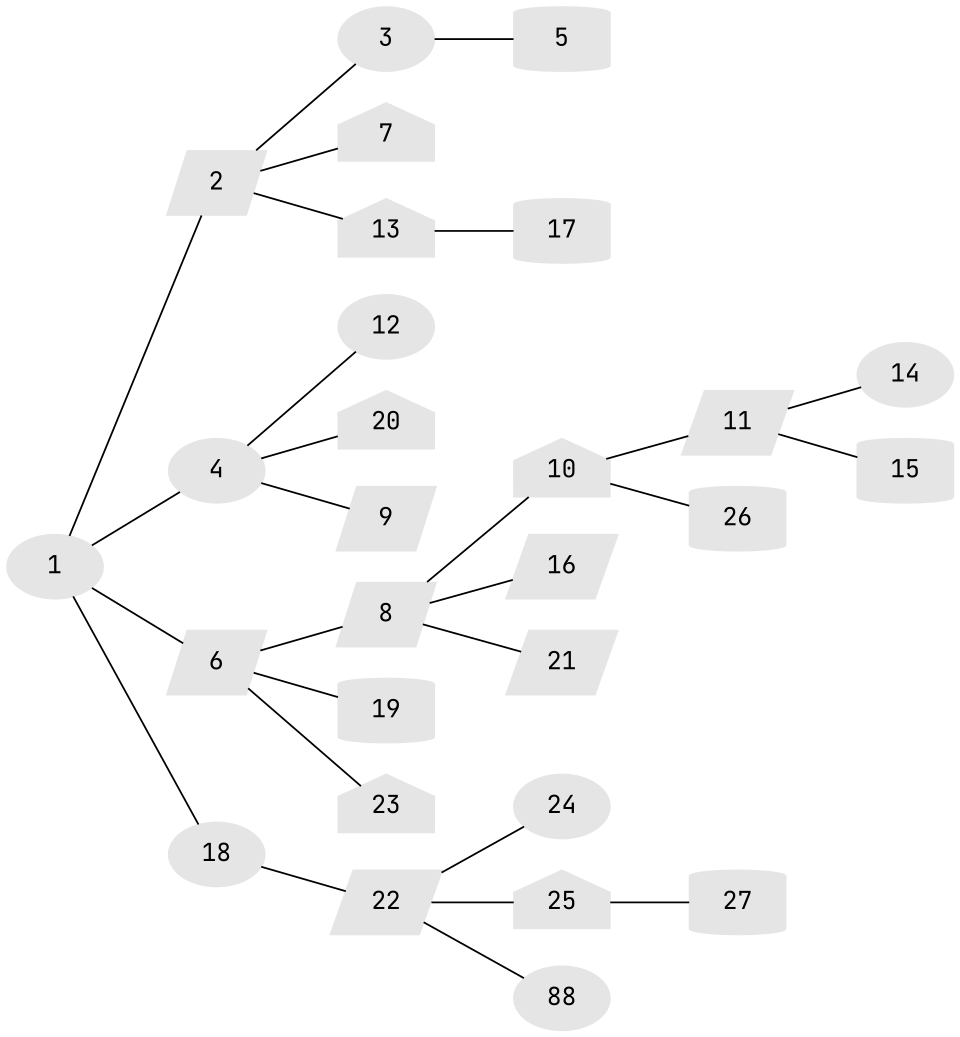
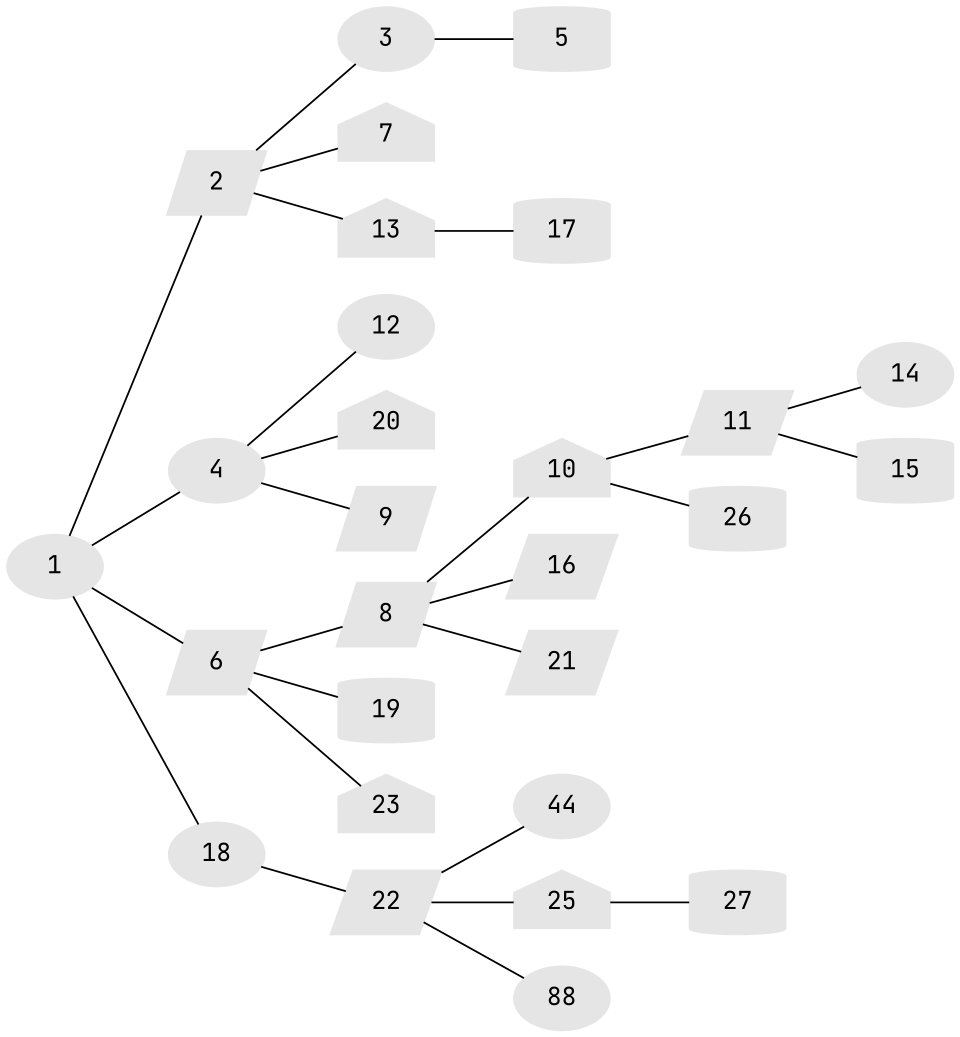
(562, 806) -> (562, 806)
